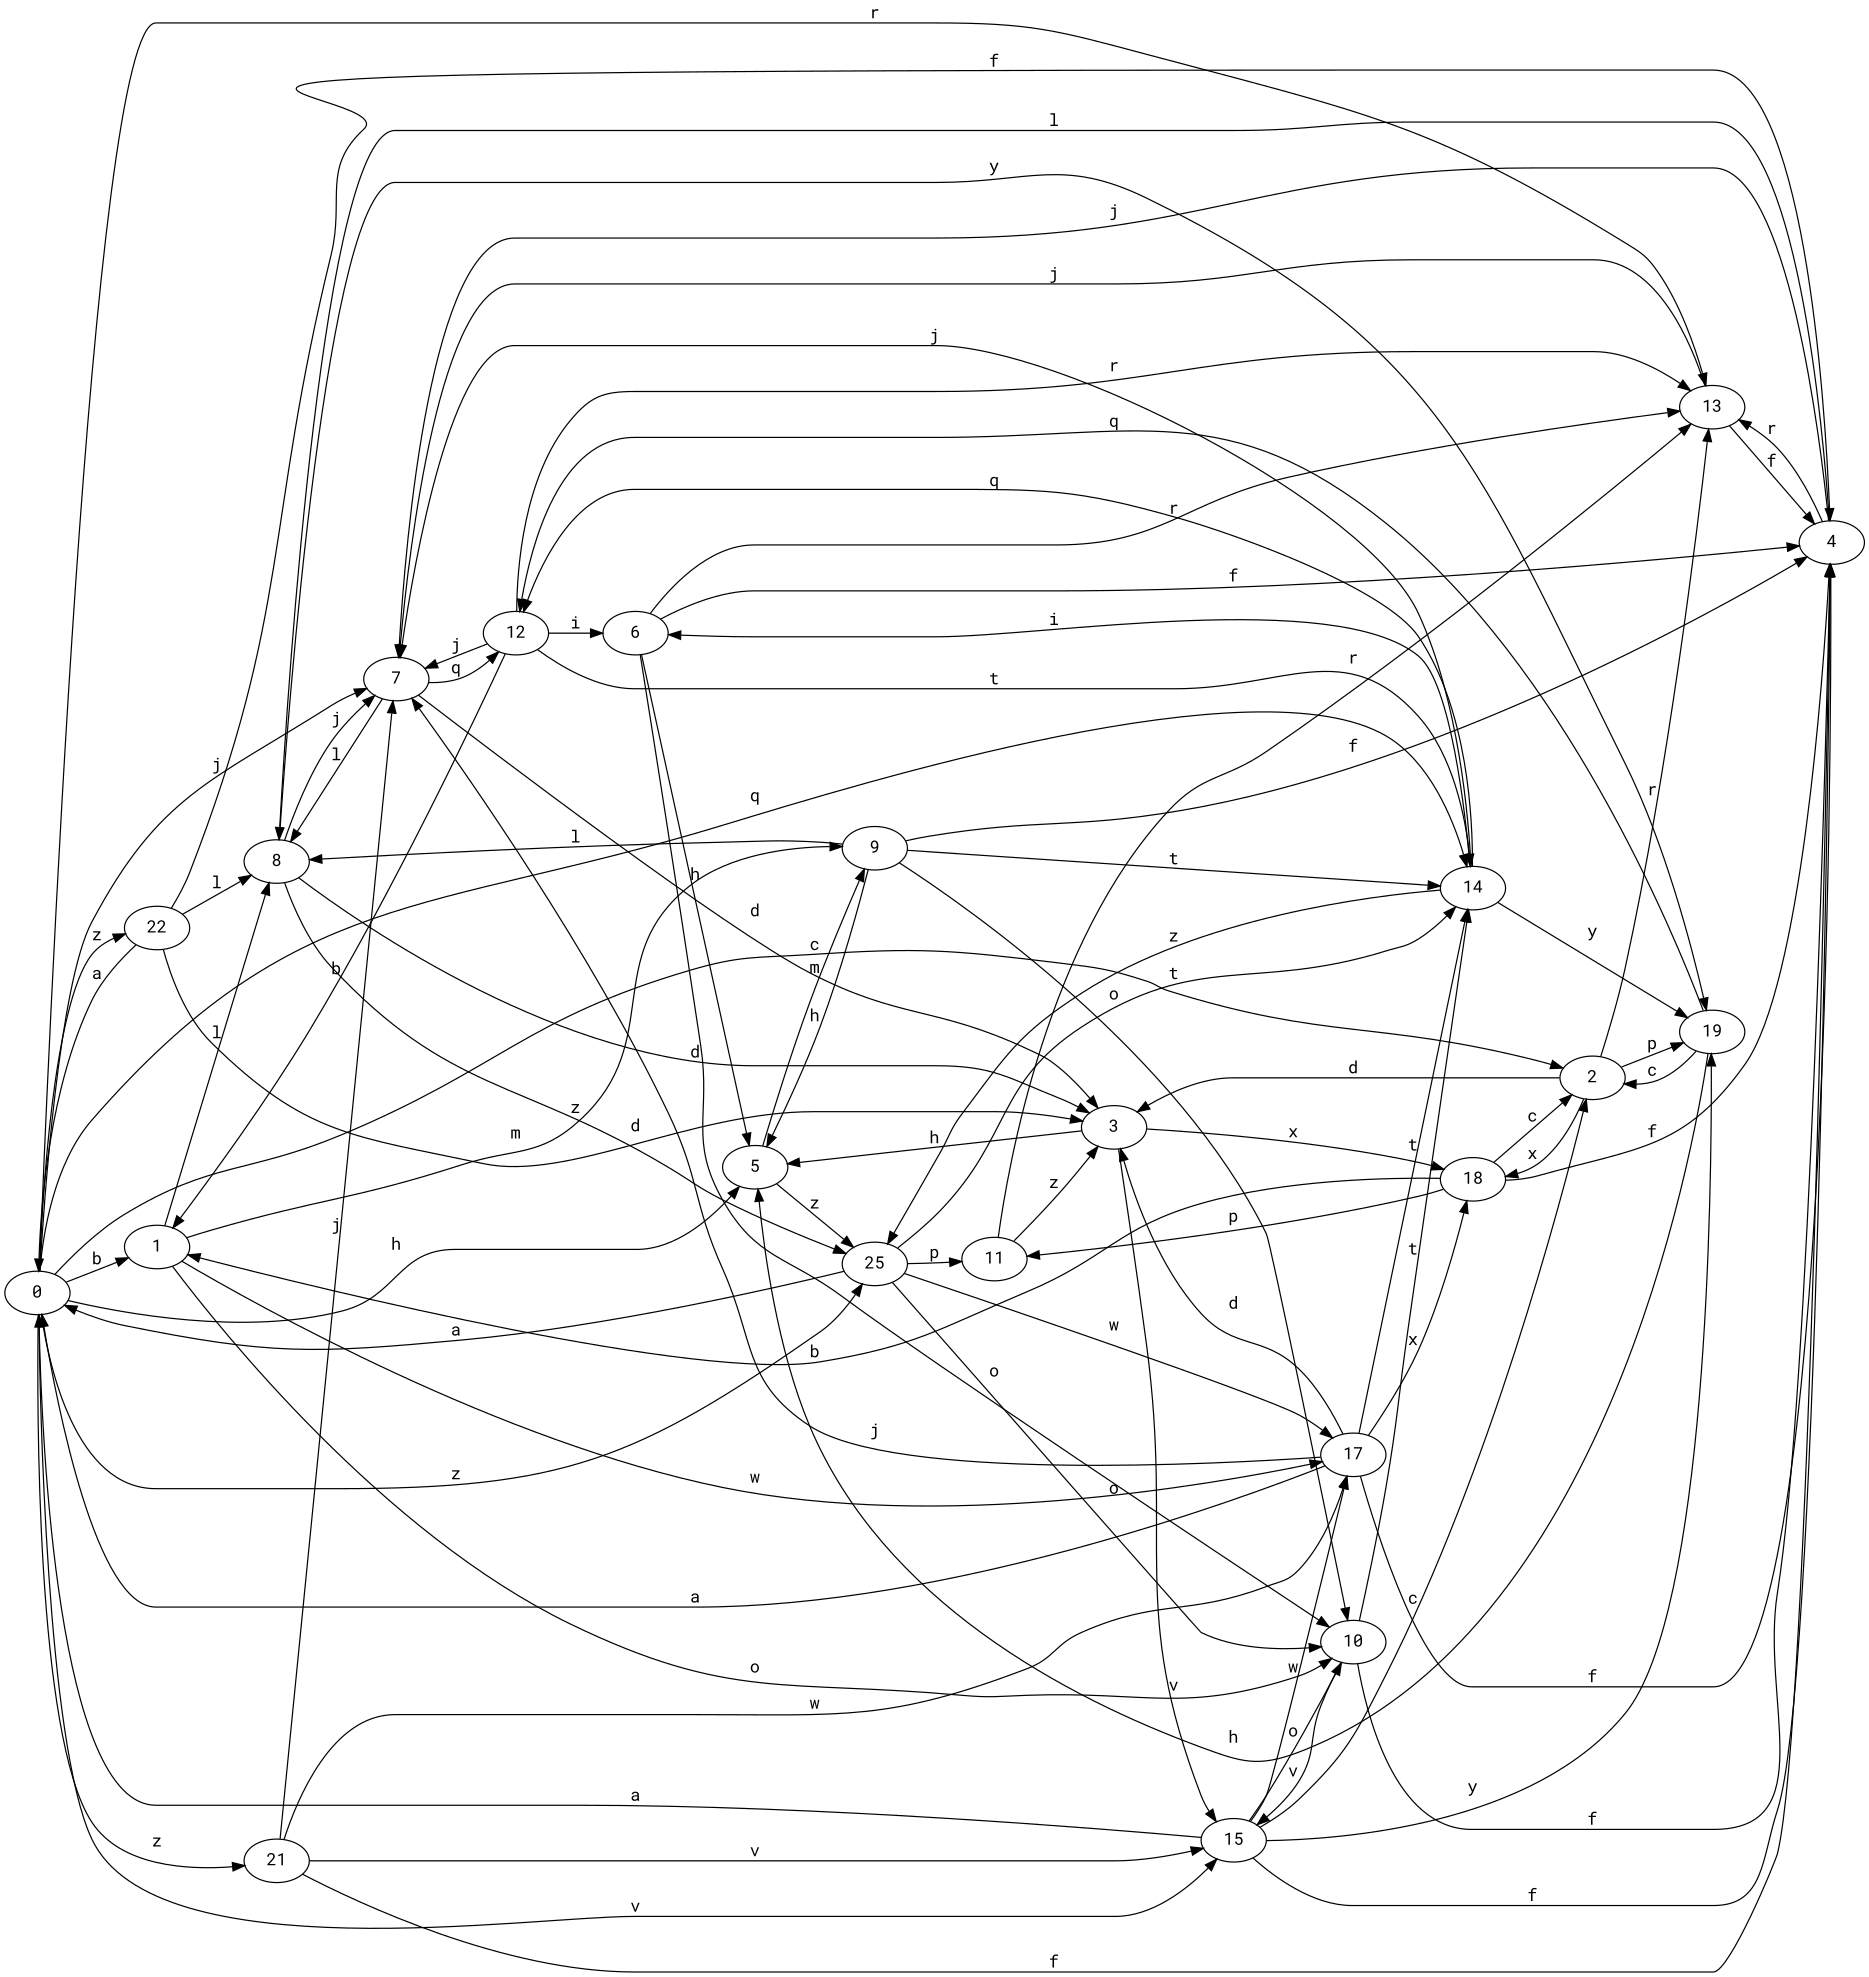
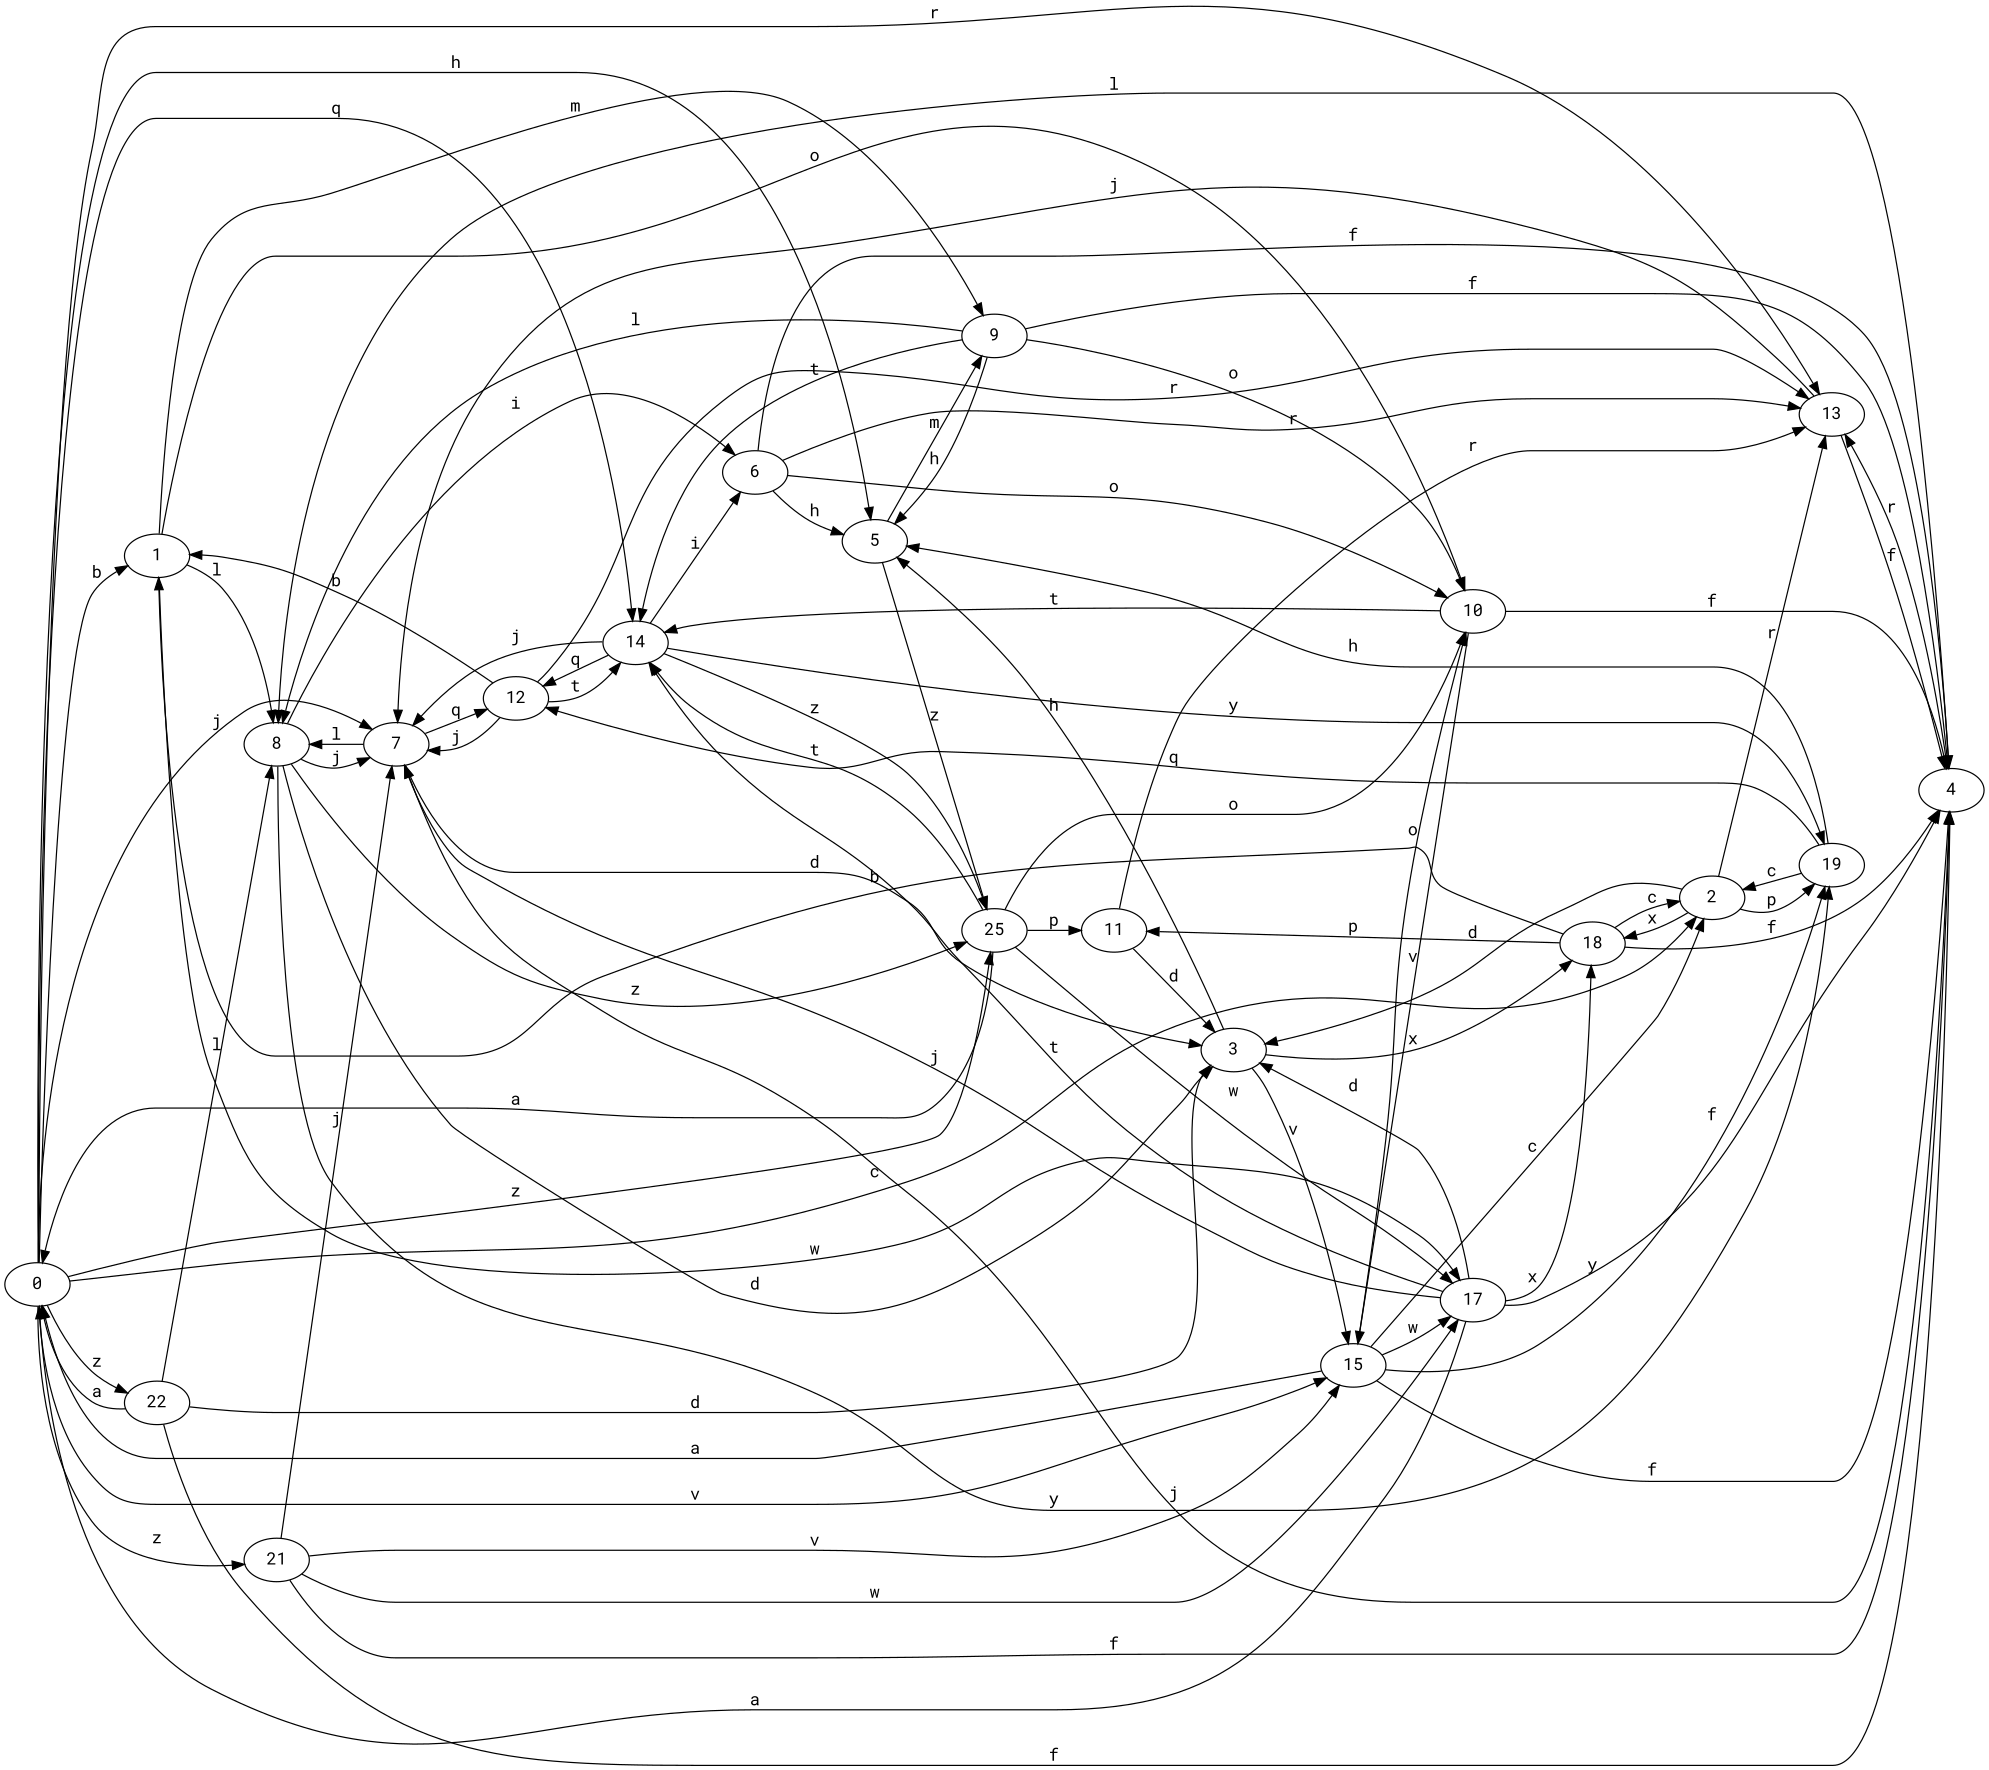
(570, 633) -> (462, 477)
(1054, 1184) -> (1174, 977)
